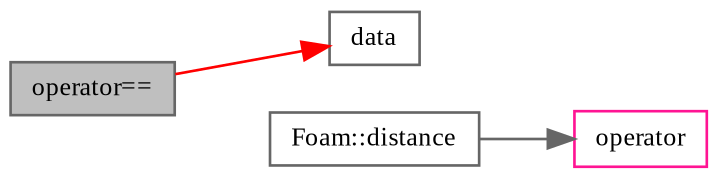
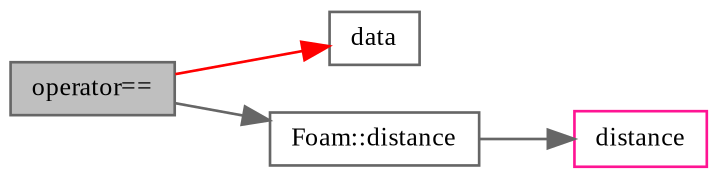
none -> (209, 109)
(641, 139) -> (641, 139)
